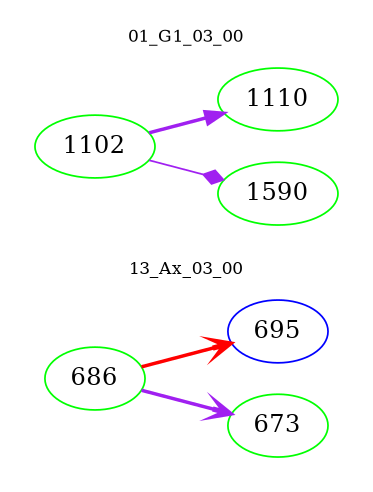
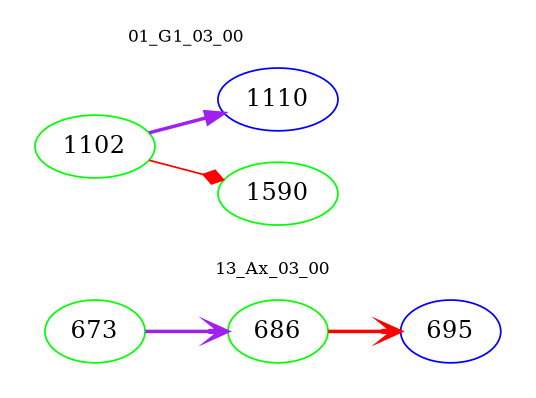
(278, 99) -> (278, 99)
(176, 167) -> (176, 167)
(178, 400) -> (178, 331)
